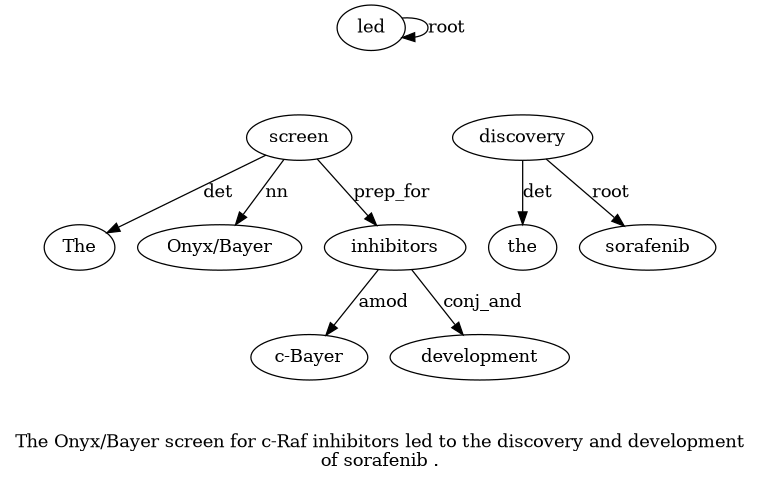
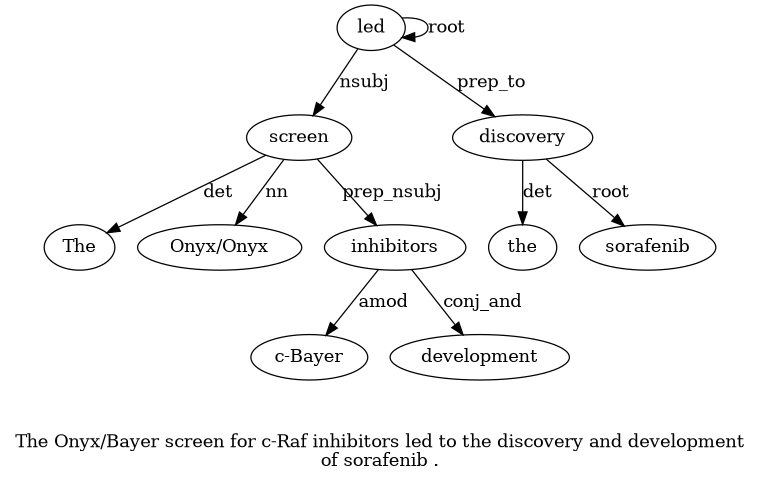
none -> (339, 77)
none -> (439, 77)
(392, 193) -> (392, 193)
(220, 247) -> (220, 247)
